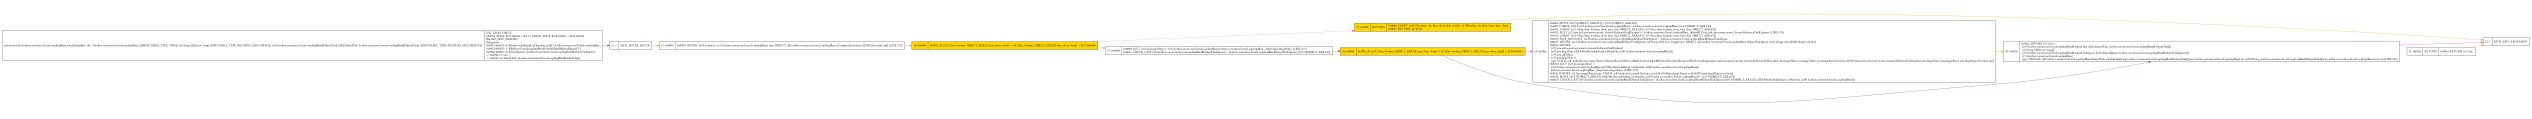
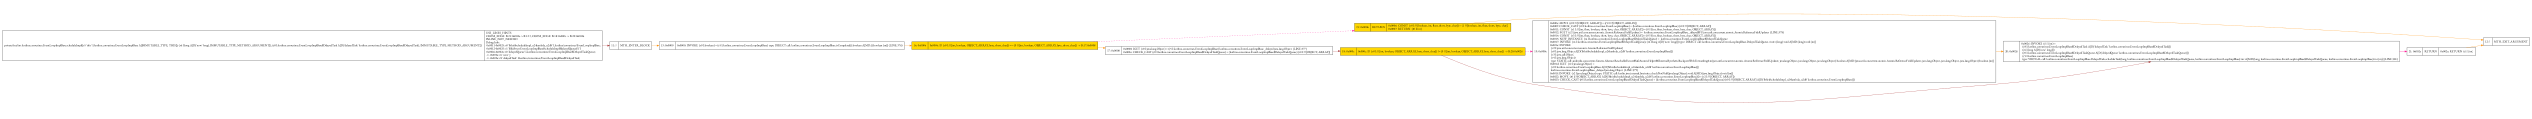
(2440, 44) -> (2402, 51)
